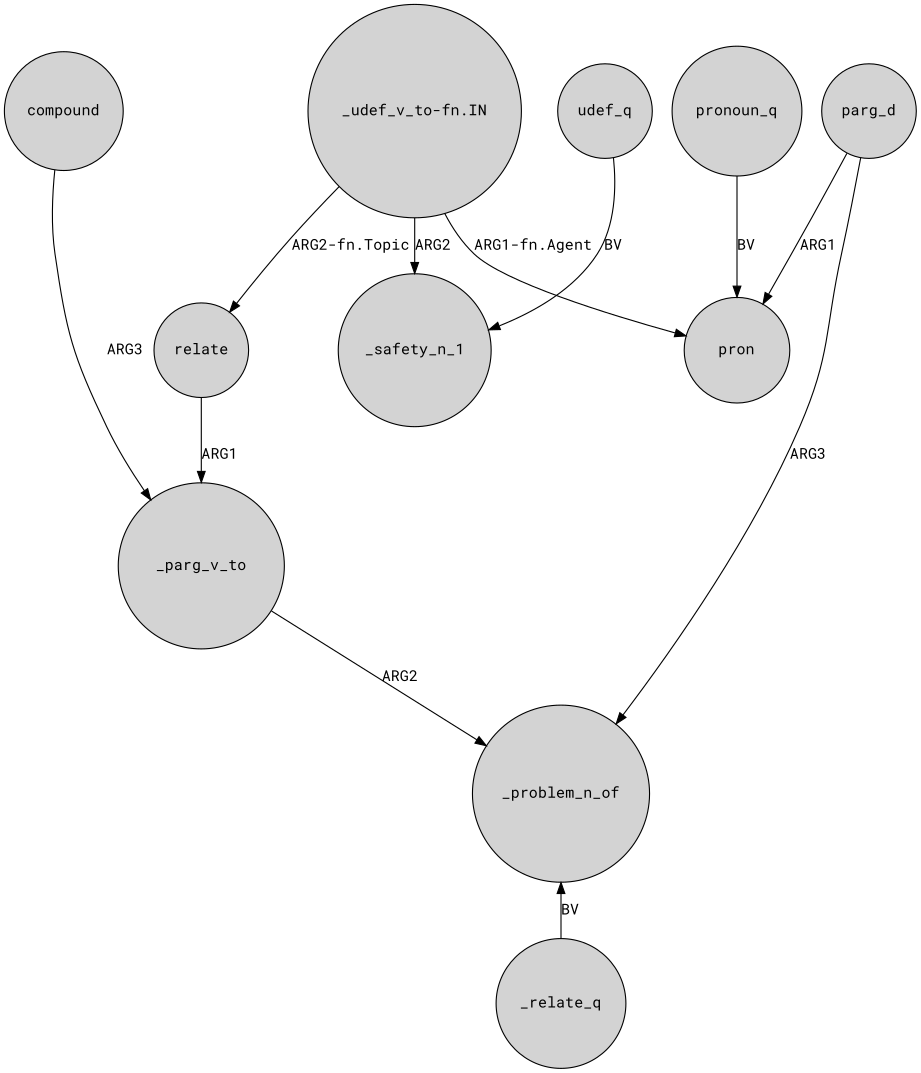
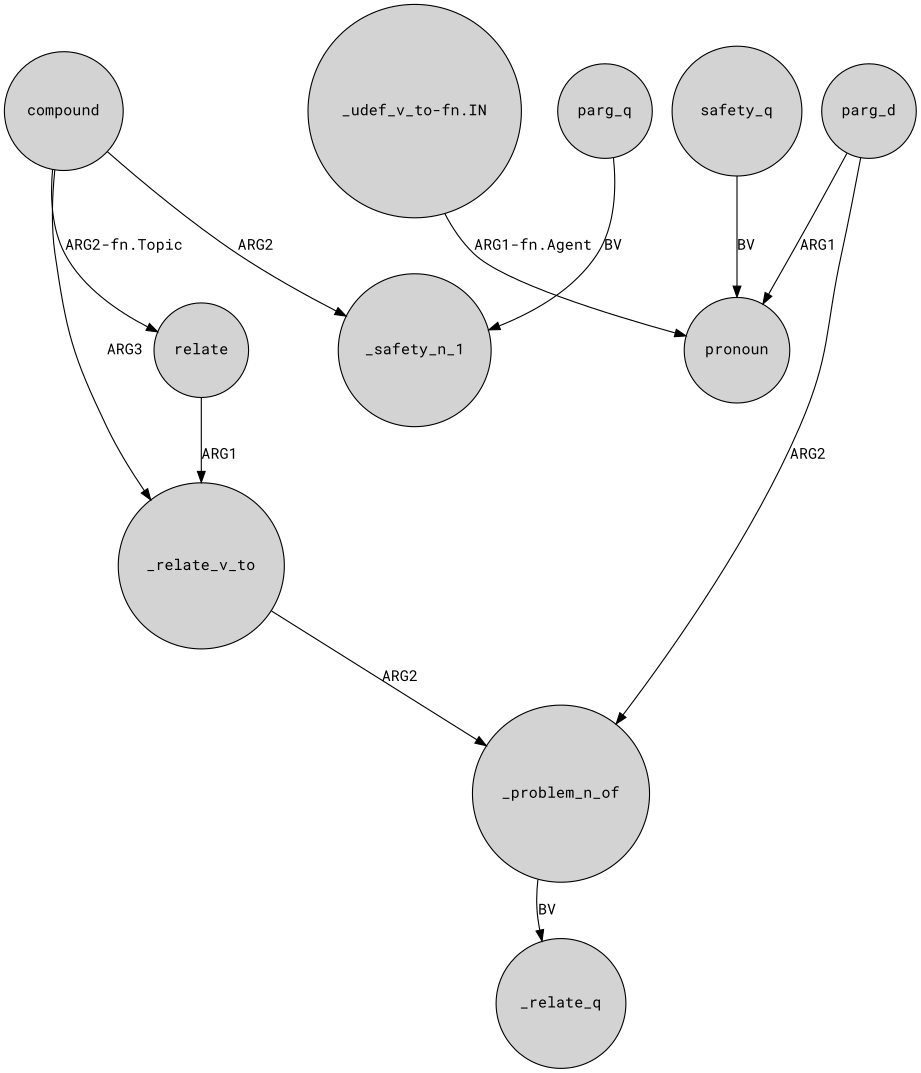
(605, 111) -> (605, 111)
(737, 111) -> (737, 111)
(415, 240) -> (216, 239)
(286, 243) -> (72, 265)
(737, 350) -> (737, 350)
(809, 455) -> (809, 455)
(201, 566) -> (201, 566)
(561, 916) -> (537, 905)
